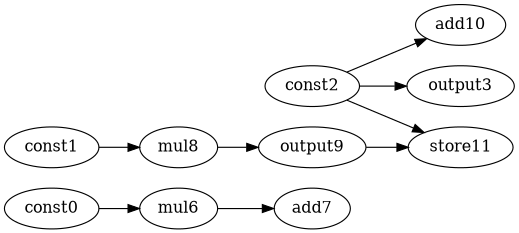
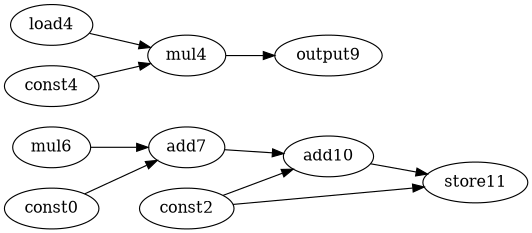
none -> (52, 25)
(461, 86) -> none
(52, 147) -> (52, 86)
(179, 147) -> (187, 56)
(382, 147) -> (393, 168)
none -> (249, 151)
(113, 209) -> (116, 180)
